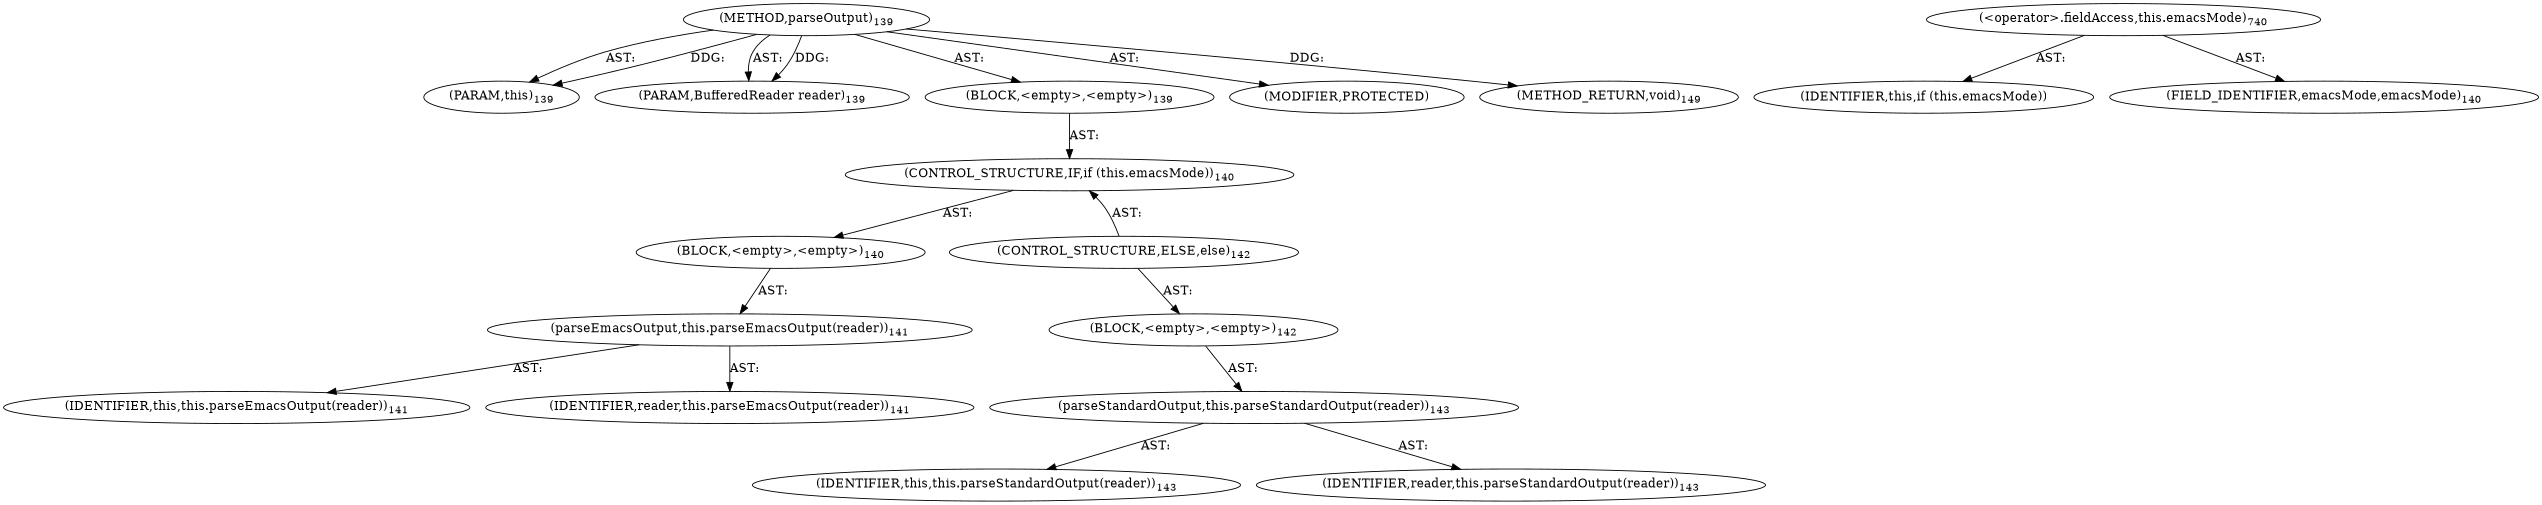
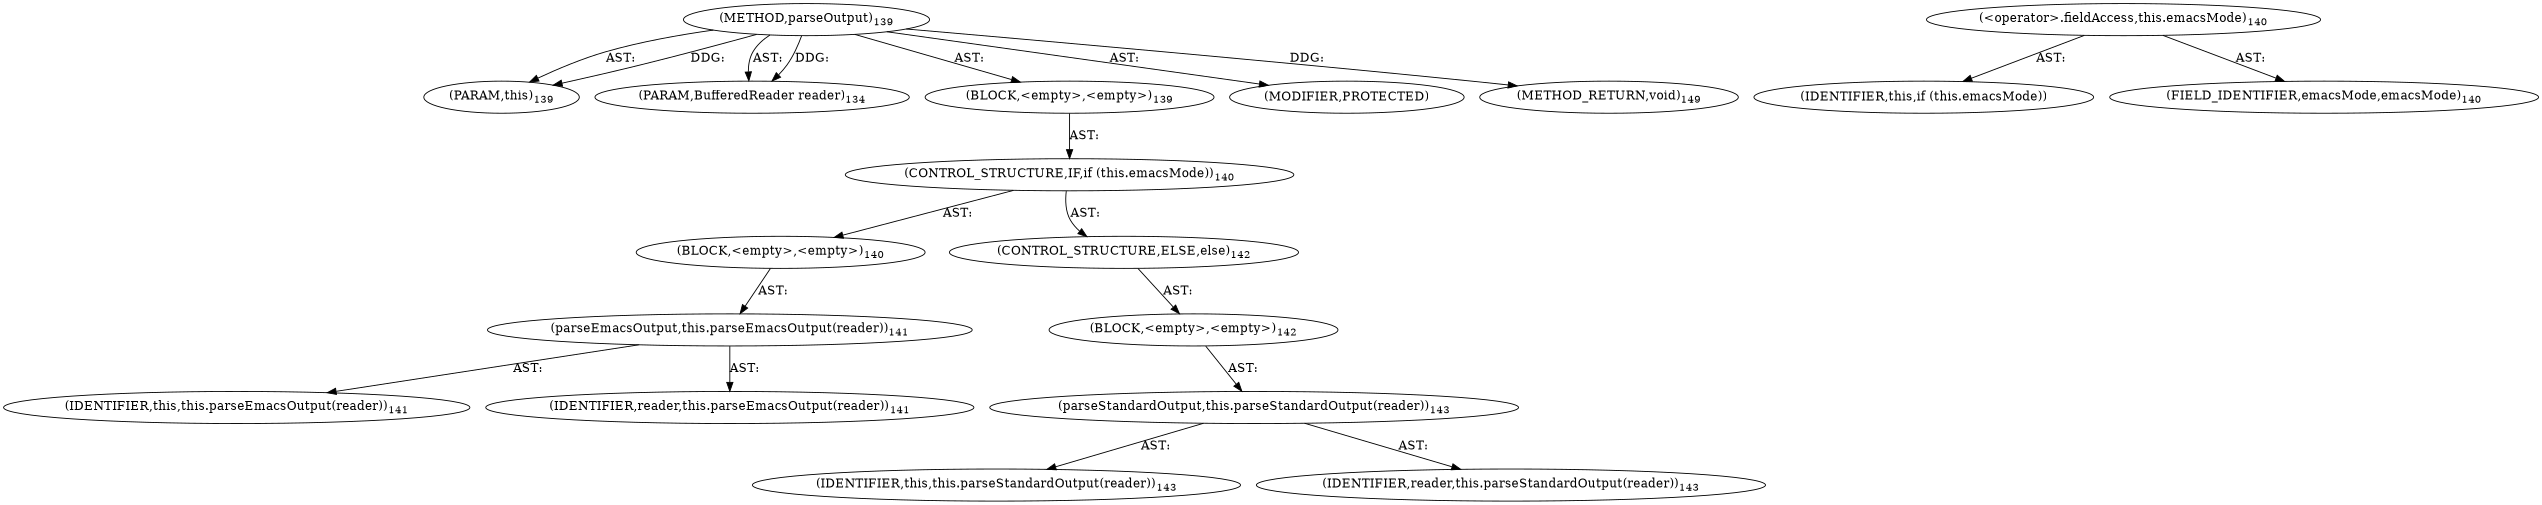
(2258, 18) -> (2258, 18)
(856, 96) -> (856, 96)
(1110, 215) -> (1067, 213)
